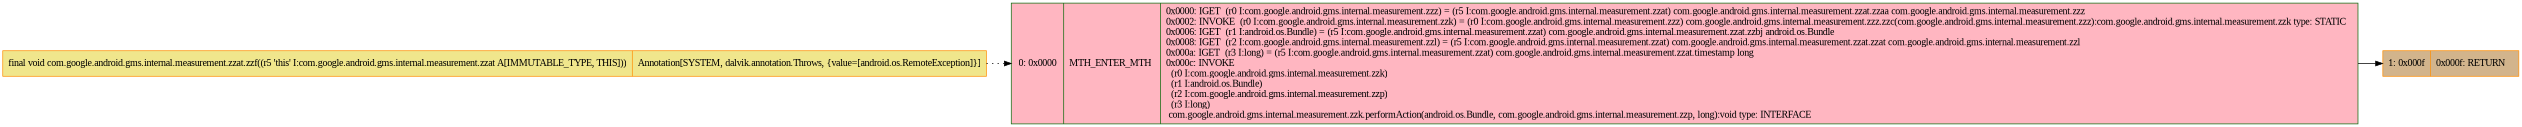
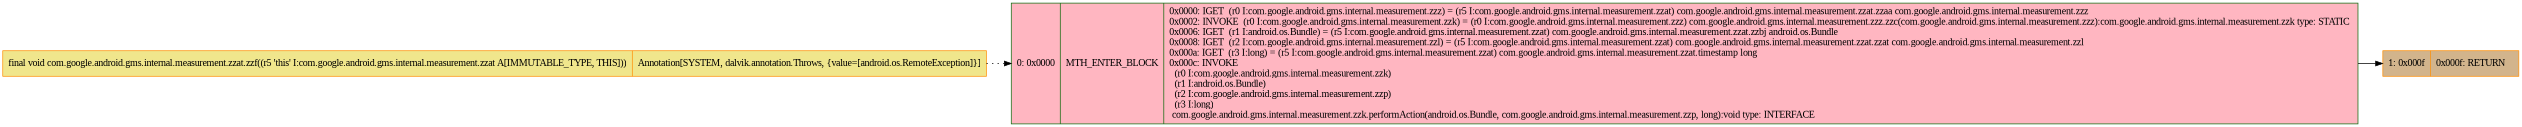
(1110, 63) -> (1112, 63)
